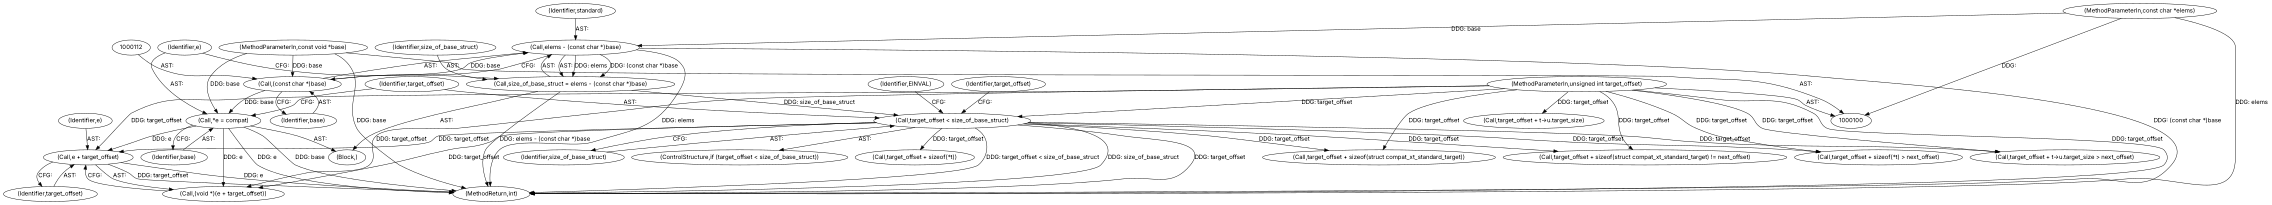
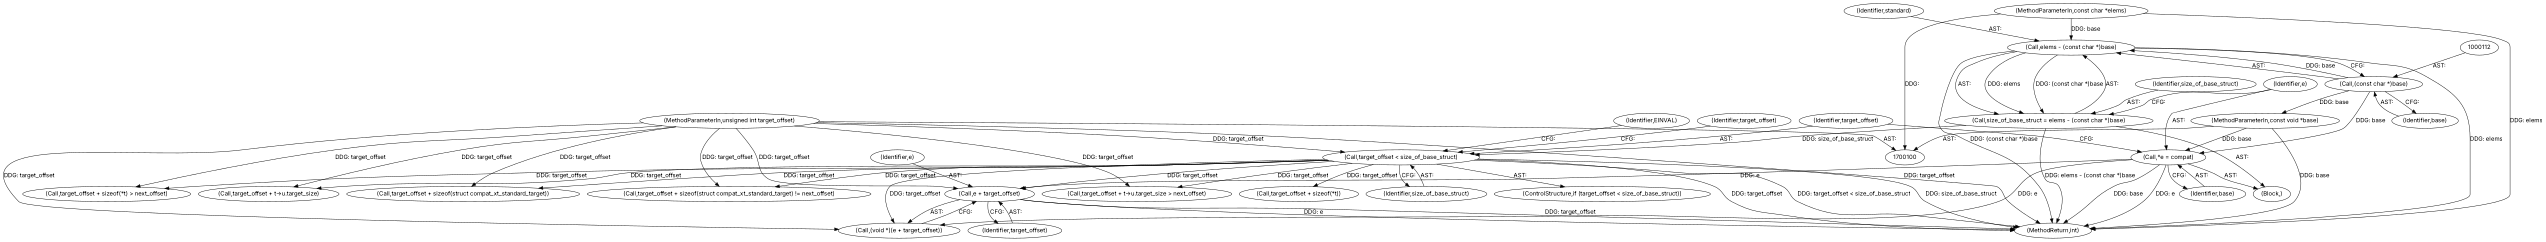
(293, 64) -> (2317, 100)
(1851, 121) -> (1905, 157)
none -> (623, 173)
